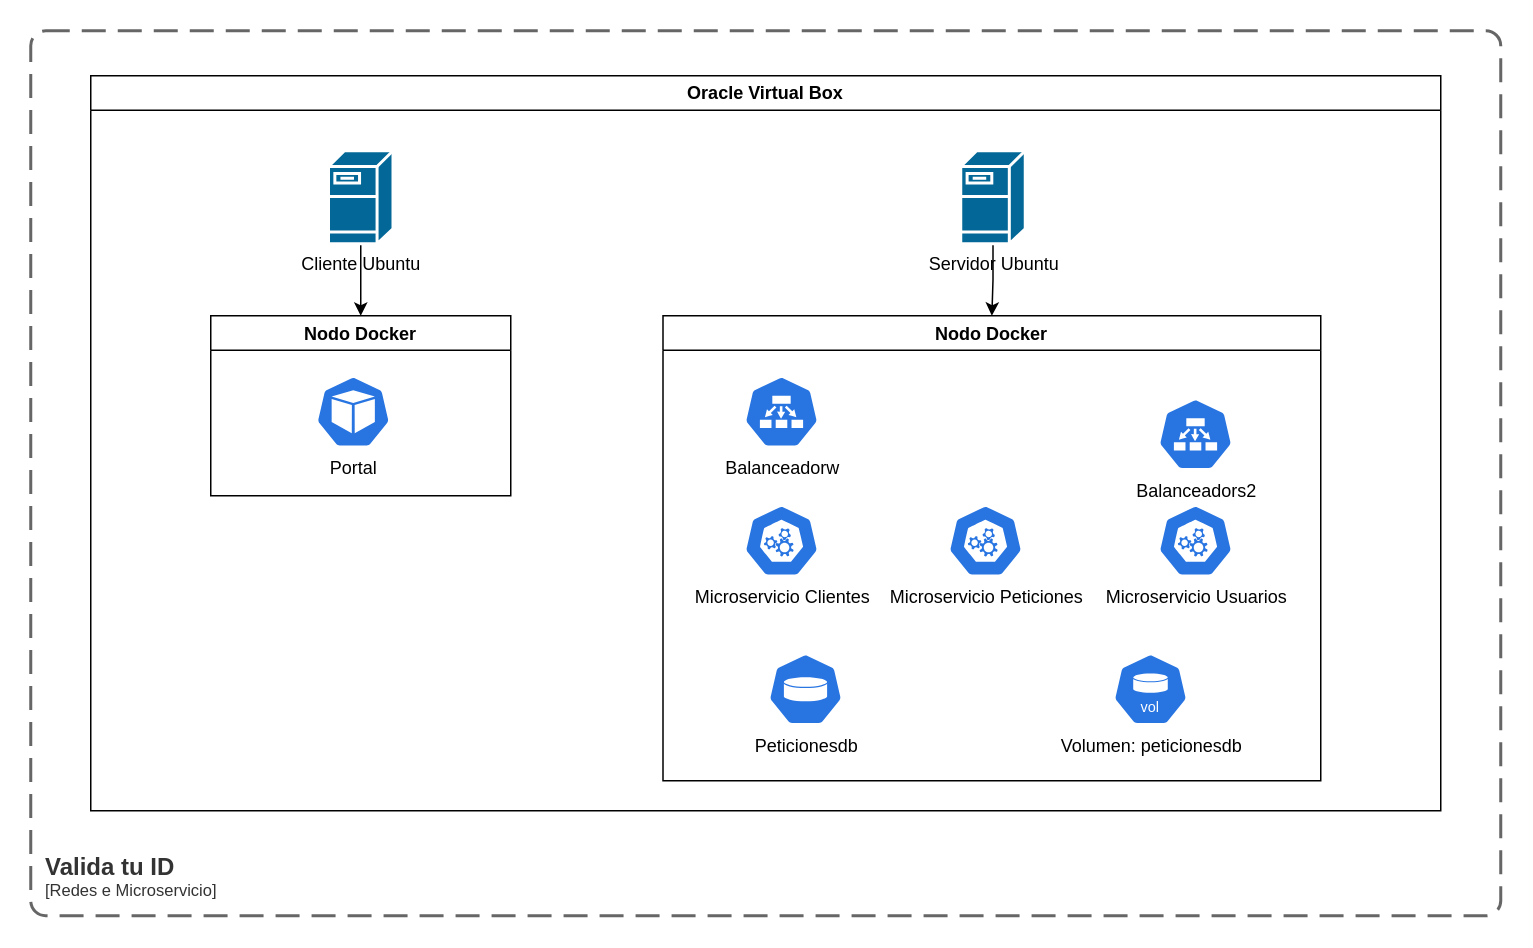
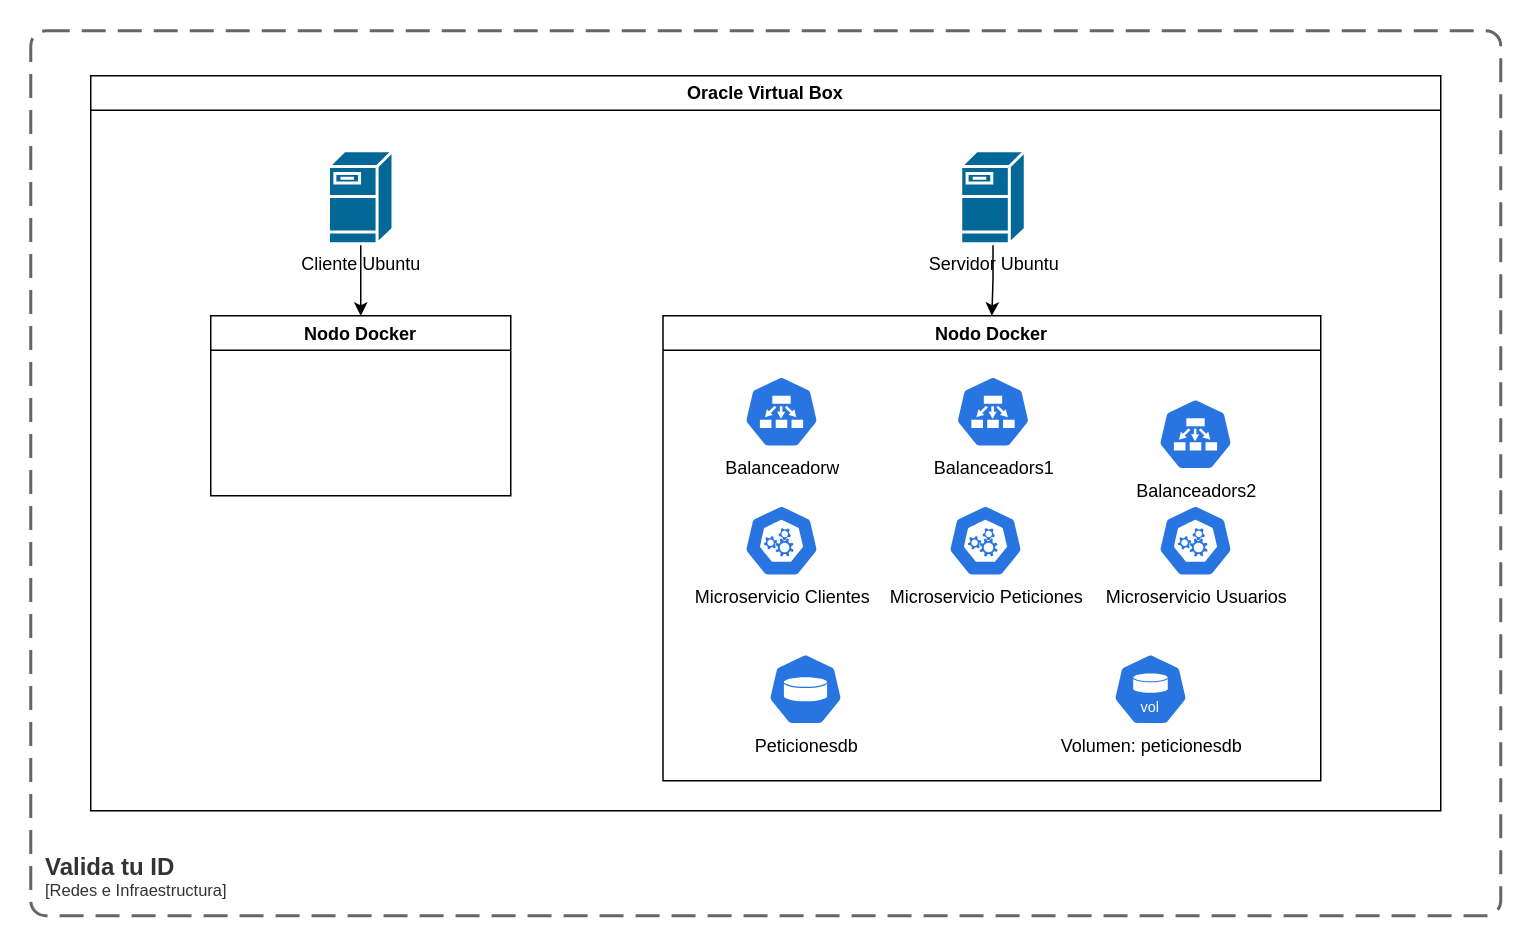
(353, 412) -> none
none -> (993, 412)
(141, 879) -> (157, 879)
